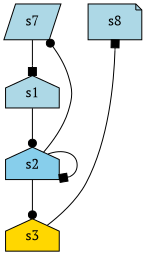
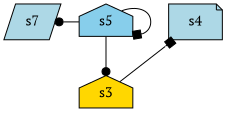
(115, 22) -> (195, 22)
(32, 93) -> none
(32, 165) -> (106, 22)
